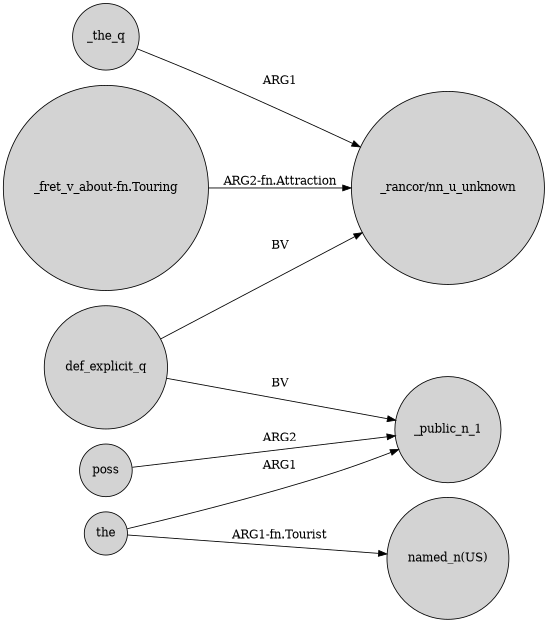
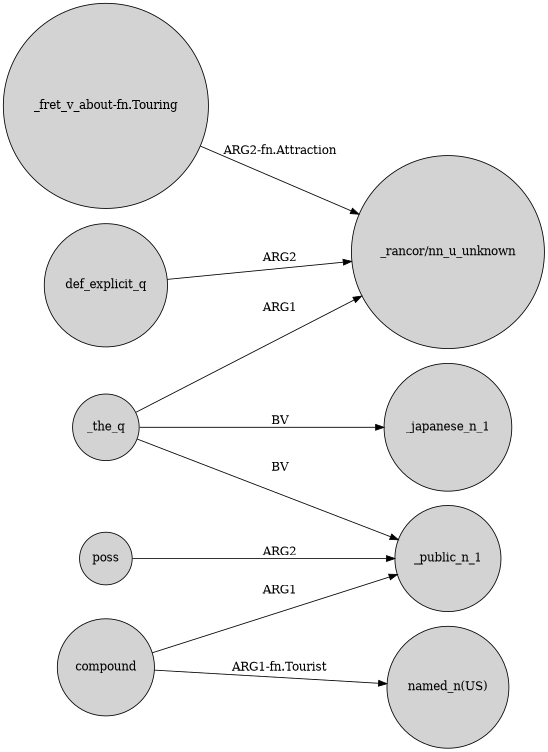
(280, 246) -> (280, 258)
(277, 399) -> (264, 488)
none -> (448, 427)
(106, 533) -> (106, 667)
